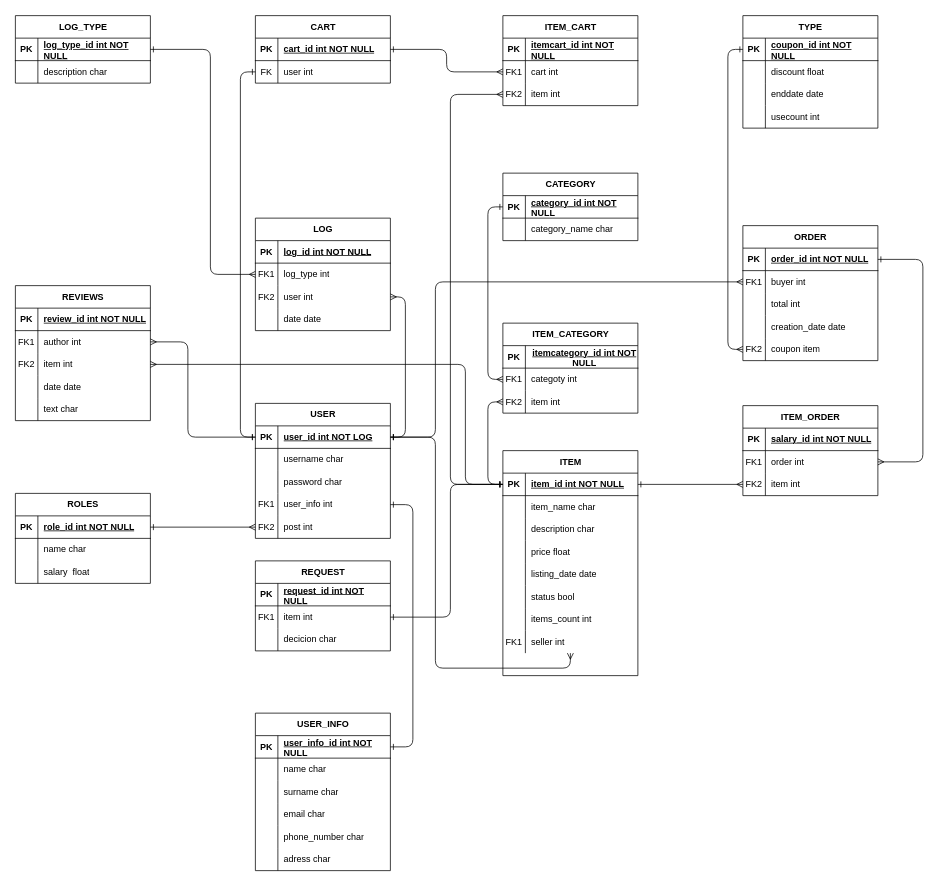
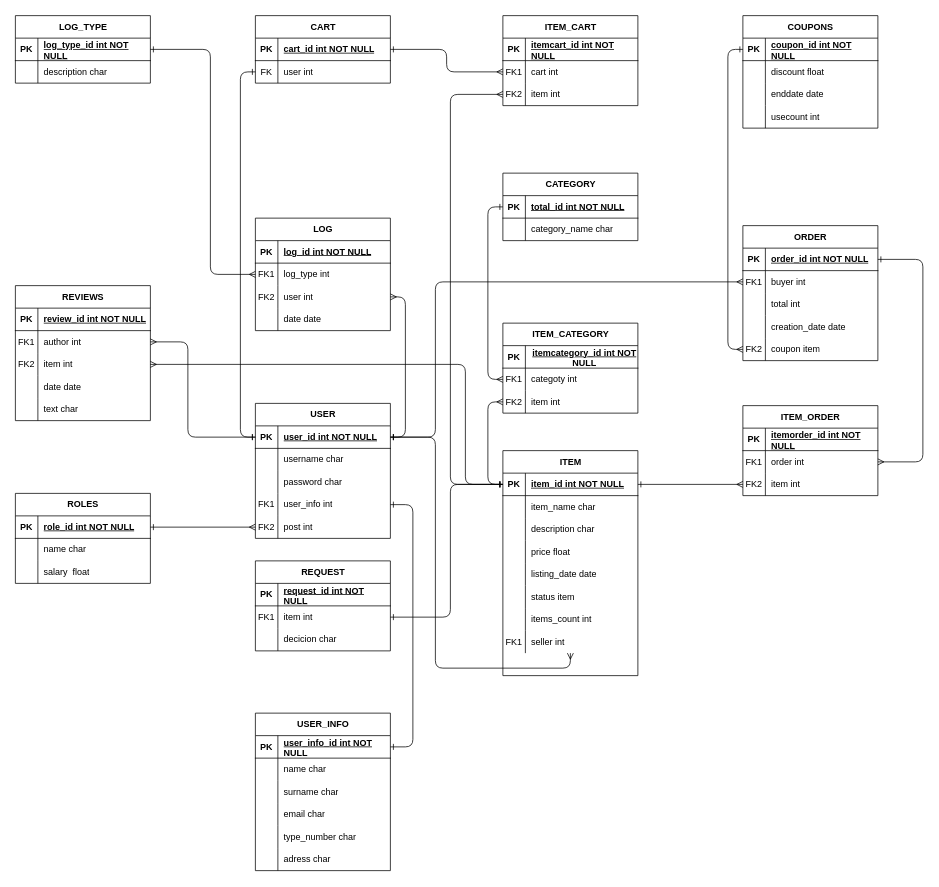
(811, 27) -> (811, 27)
(585, 207) -> (577, 207)
(326, 437) -> (328, 437)
(820, 439) -> (825, 439)
(557, 597) -> (557, 597)
(326, 837) -> (323, 837)
